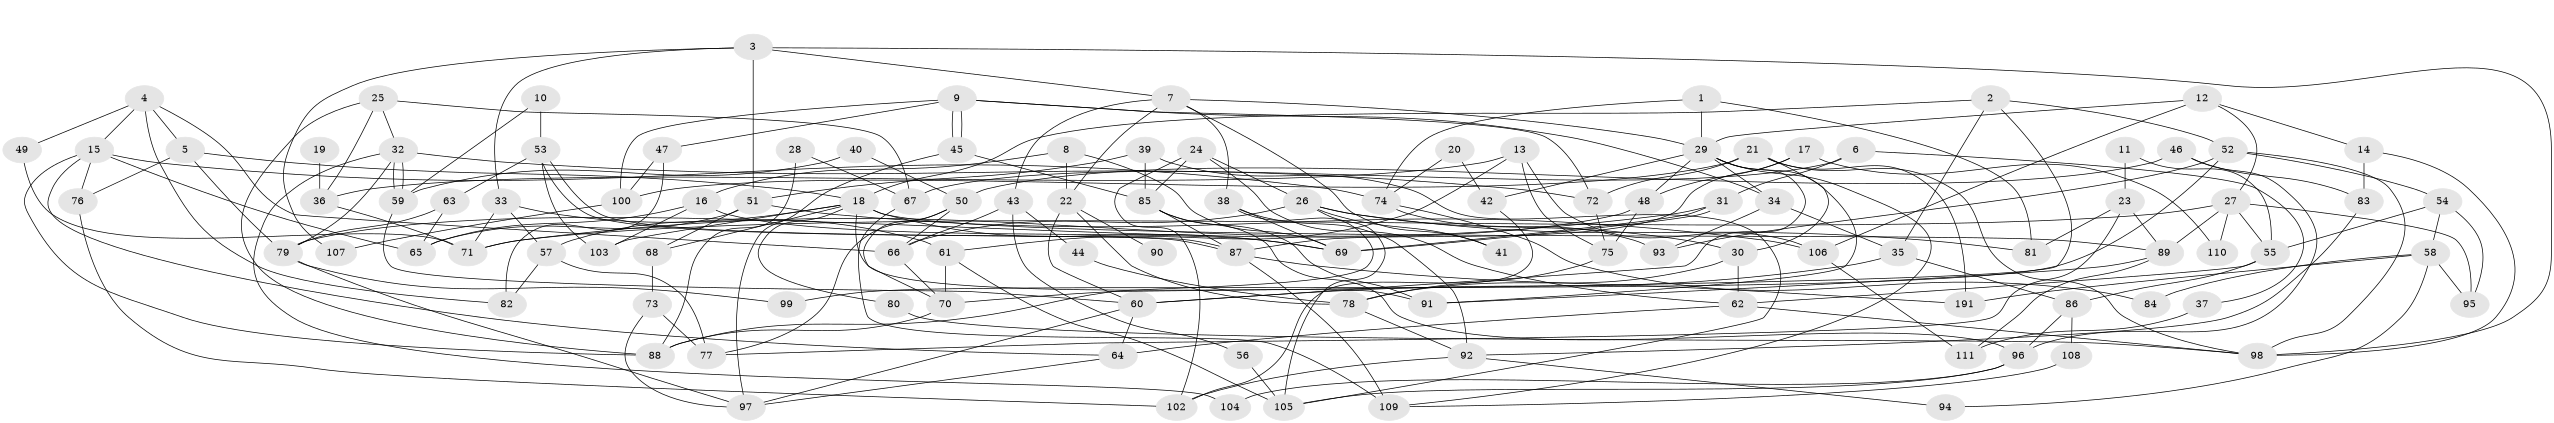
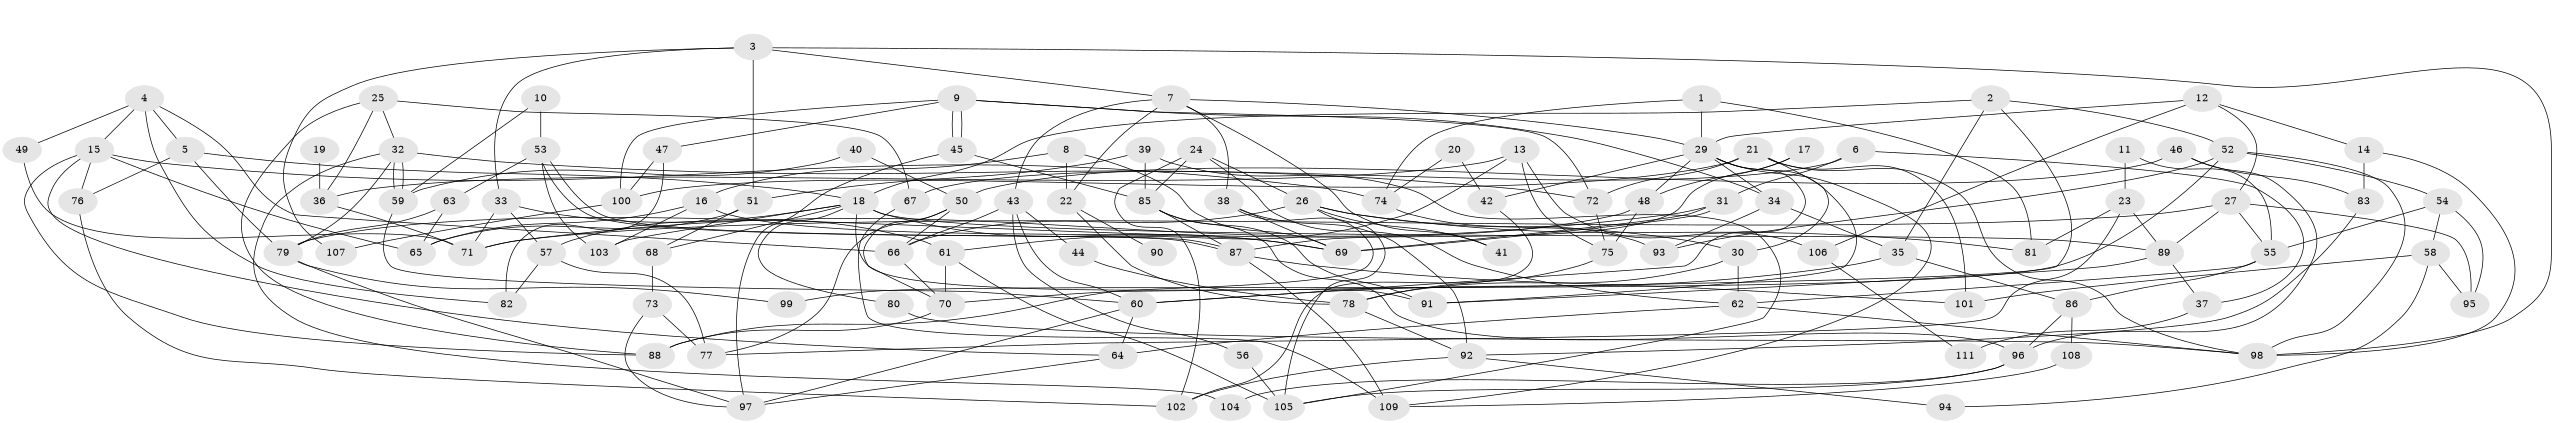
(795, 150) -> none
(1286, 222) -> none
(2217, 253) -> none
(1062, 271) -> (1055, 273)
(2035, 300) -> (2188, 285)
(1965, 305) -> (1965, 305)
(2151, 305) -> none
